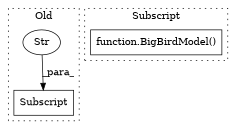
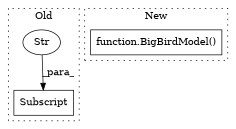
(156, 16) -> (156, 16)
